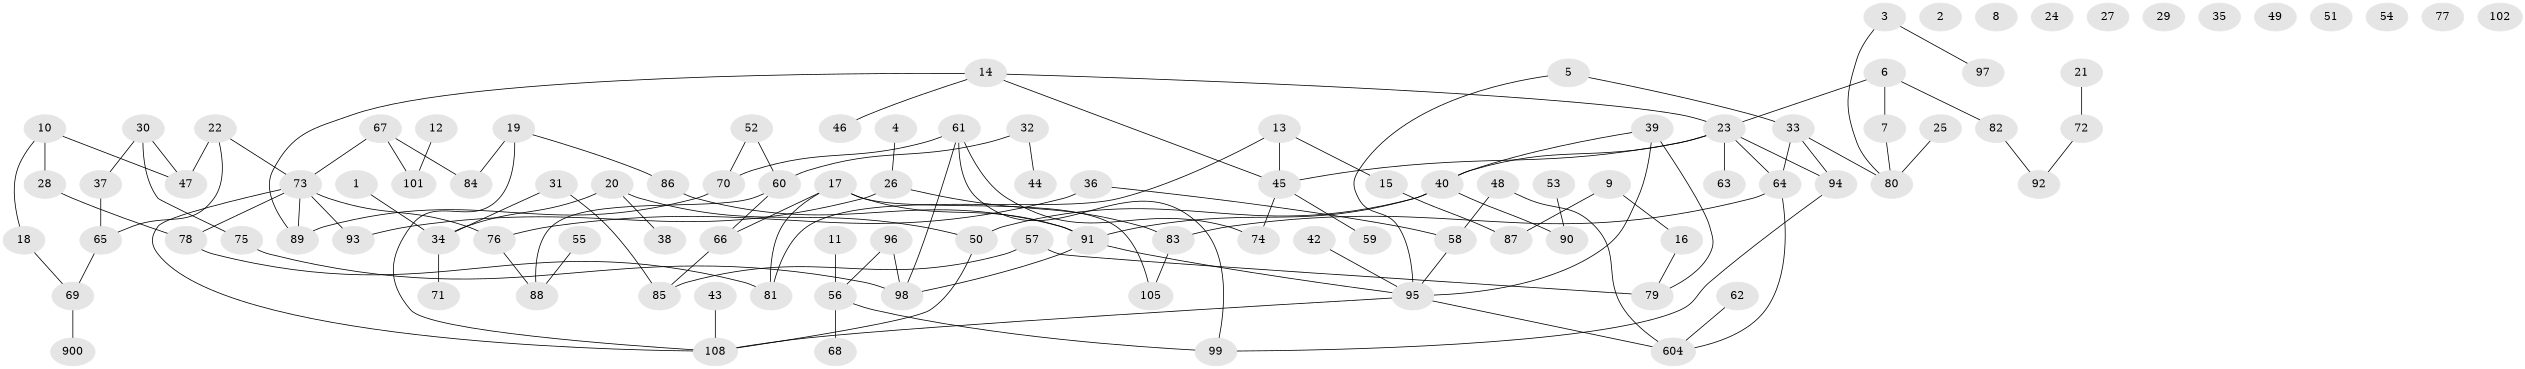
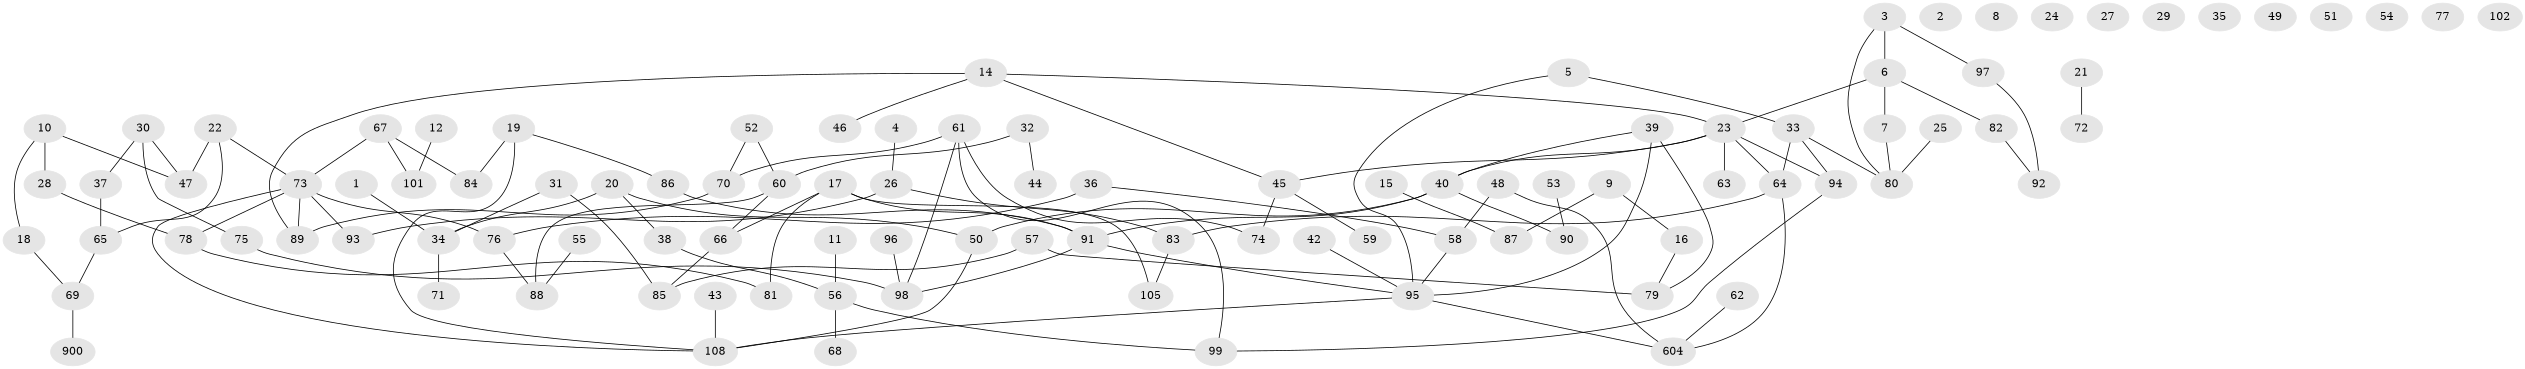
none -> (1885, 45)
(1280, 129) -> none
(2060, 157) -> (2028, 122)
(868, 264) -> (777, 276)
